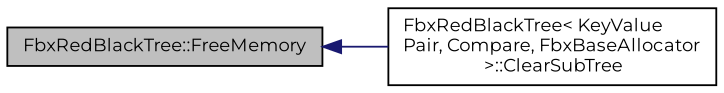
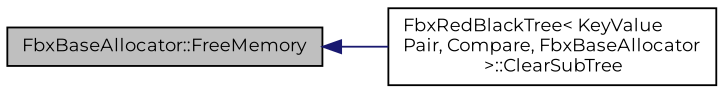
(165, 47) -> (165, 47)
